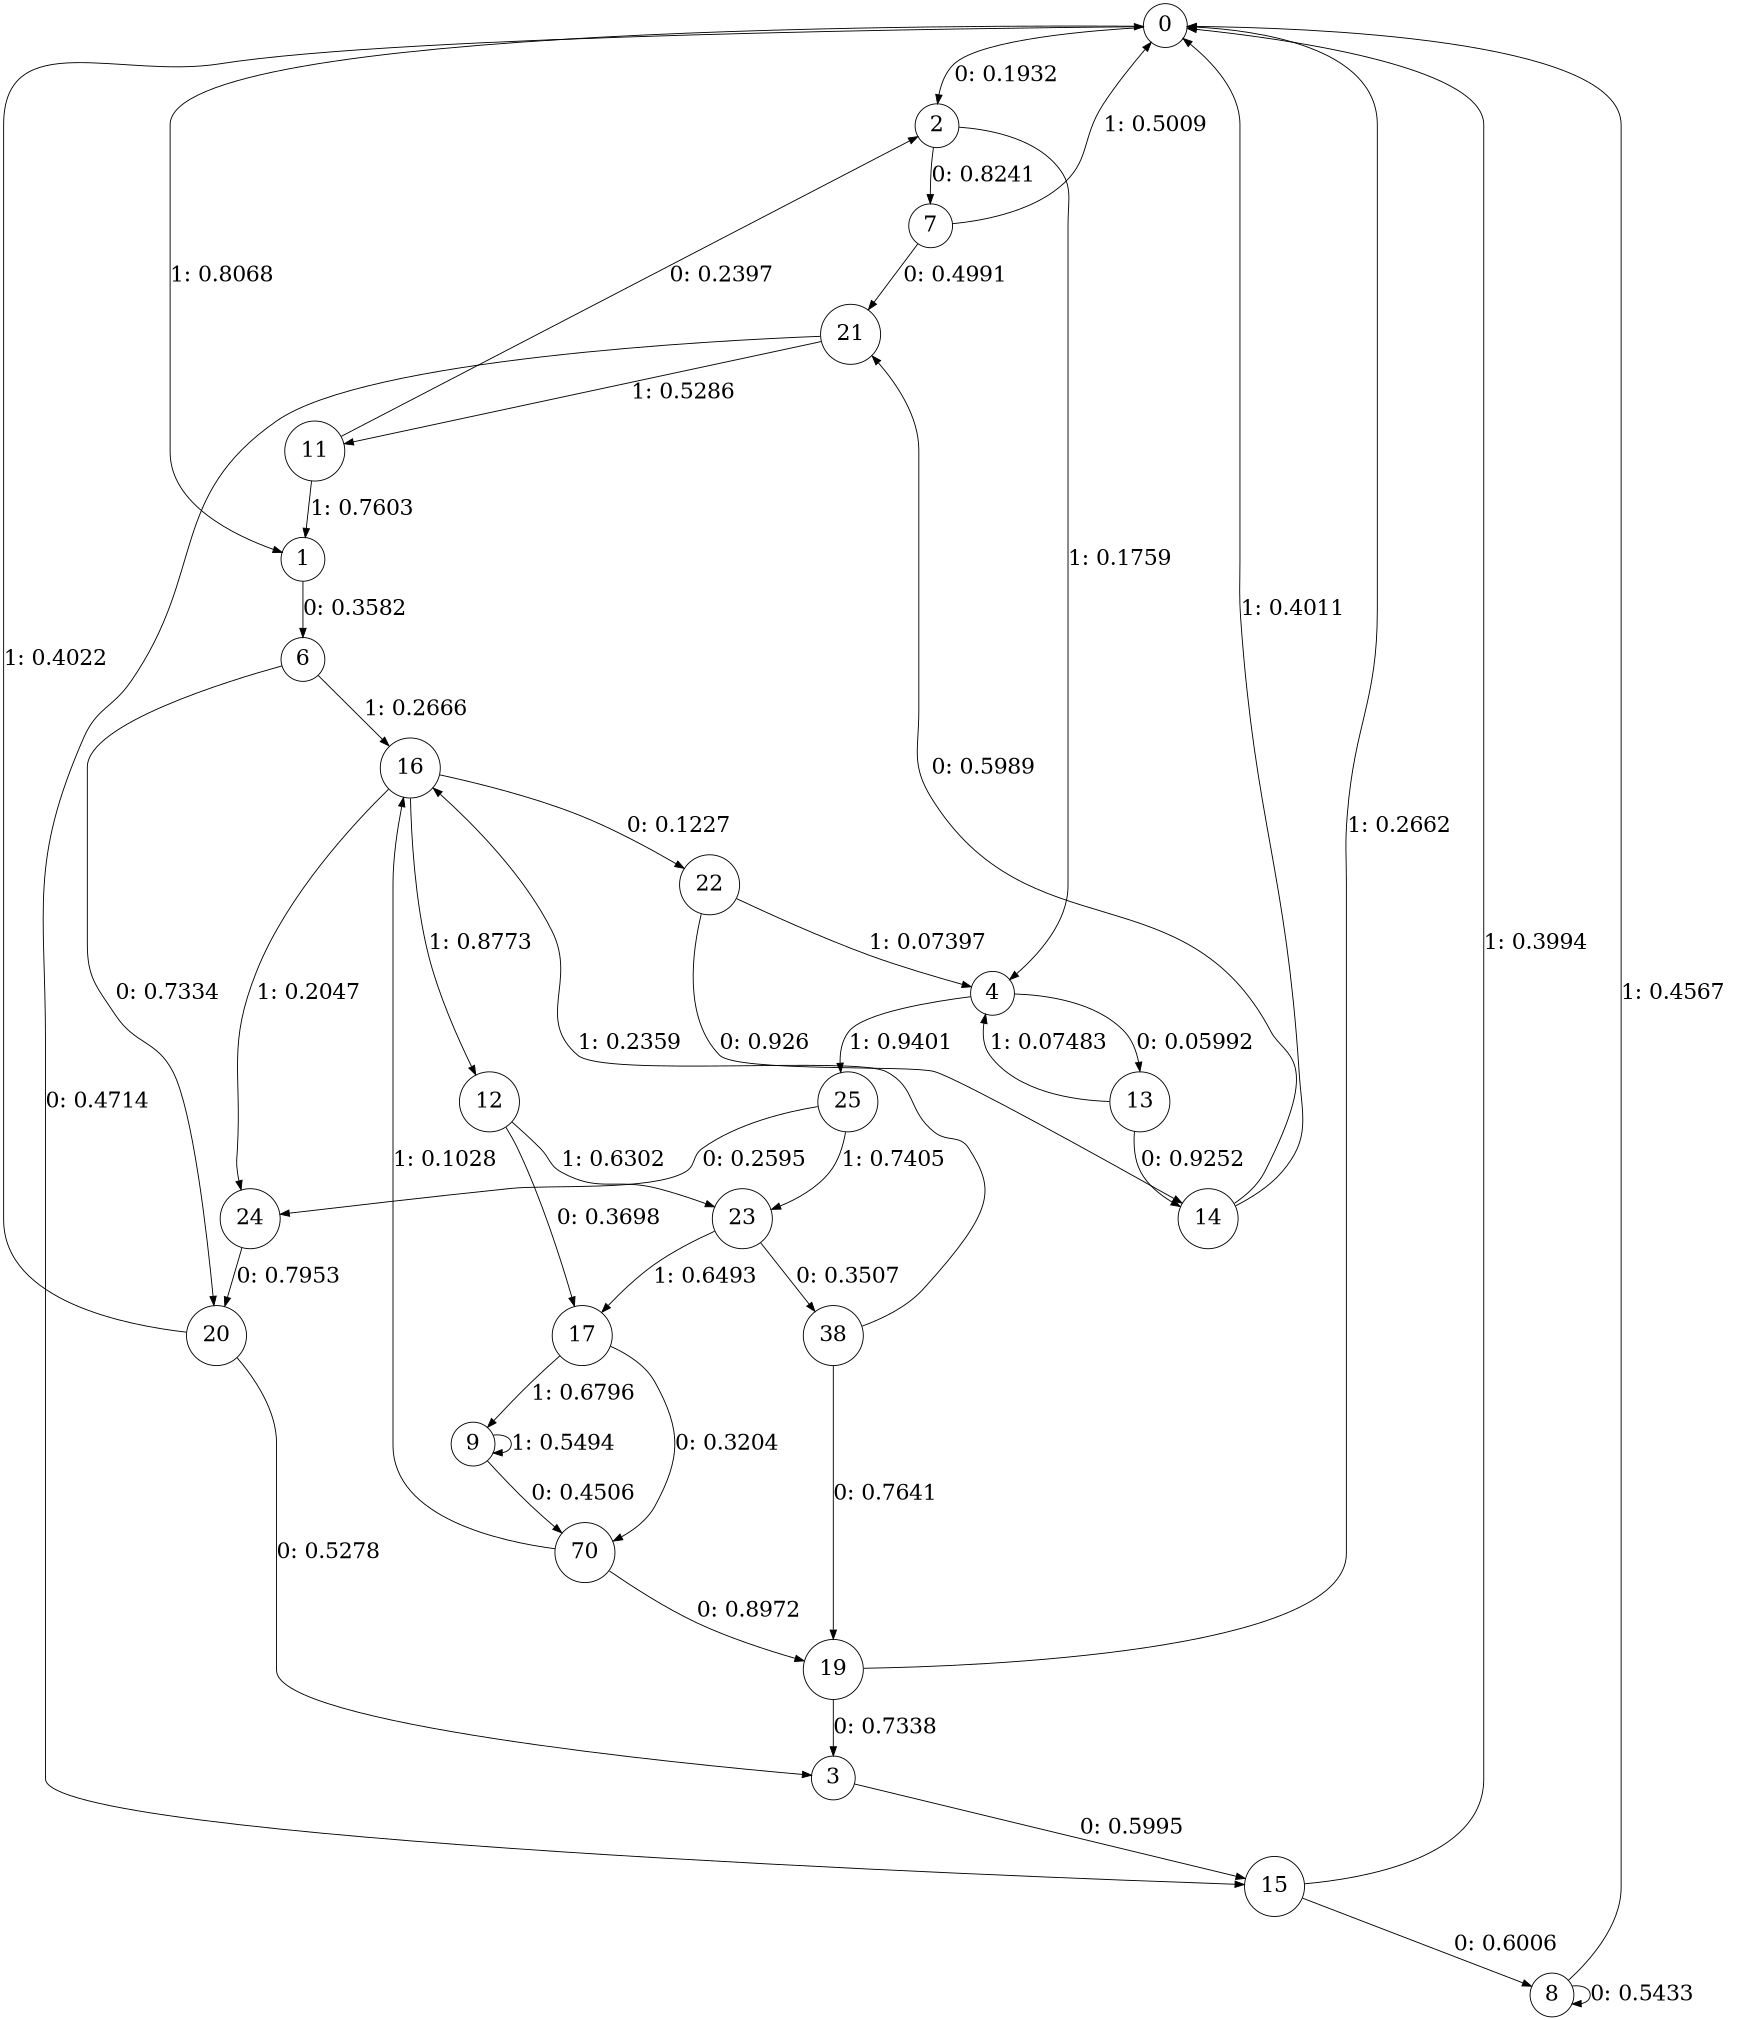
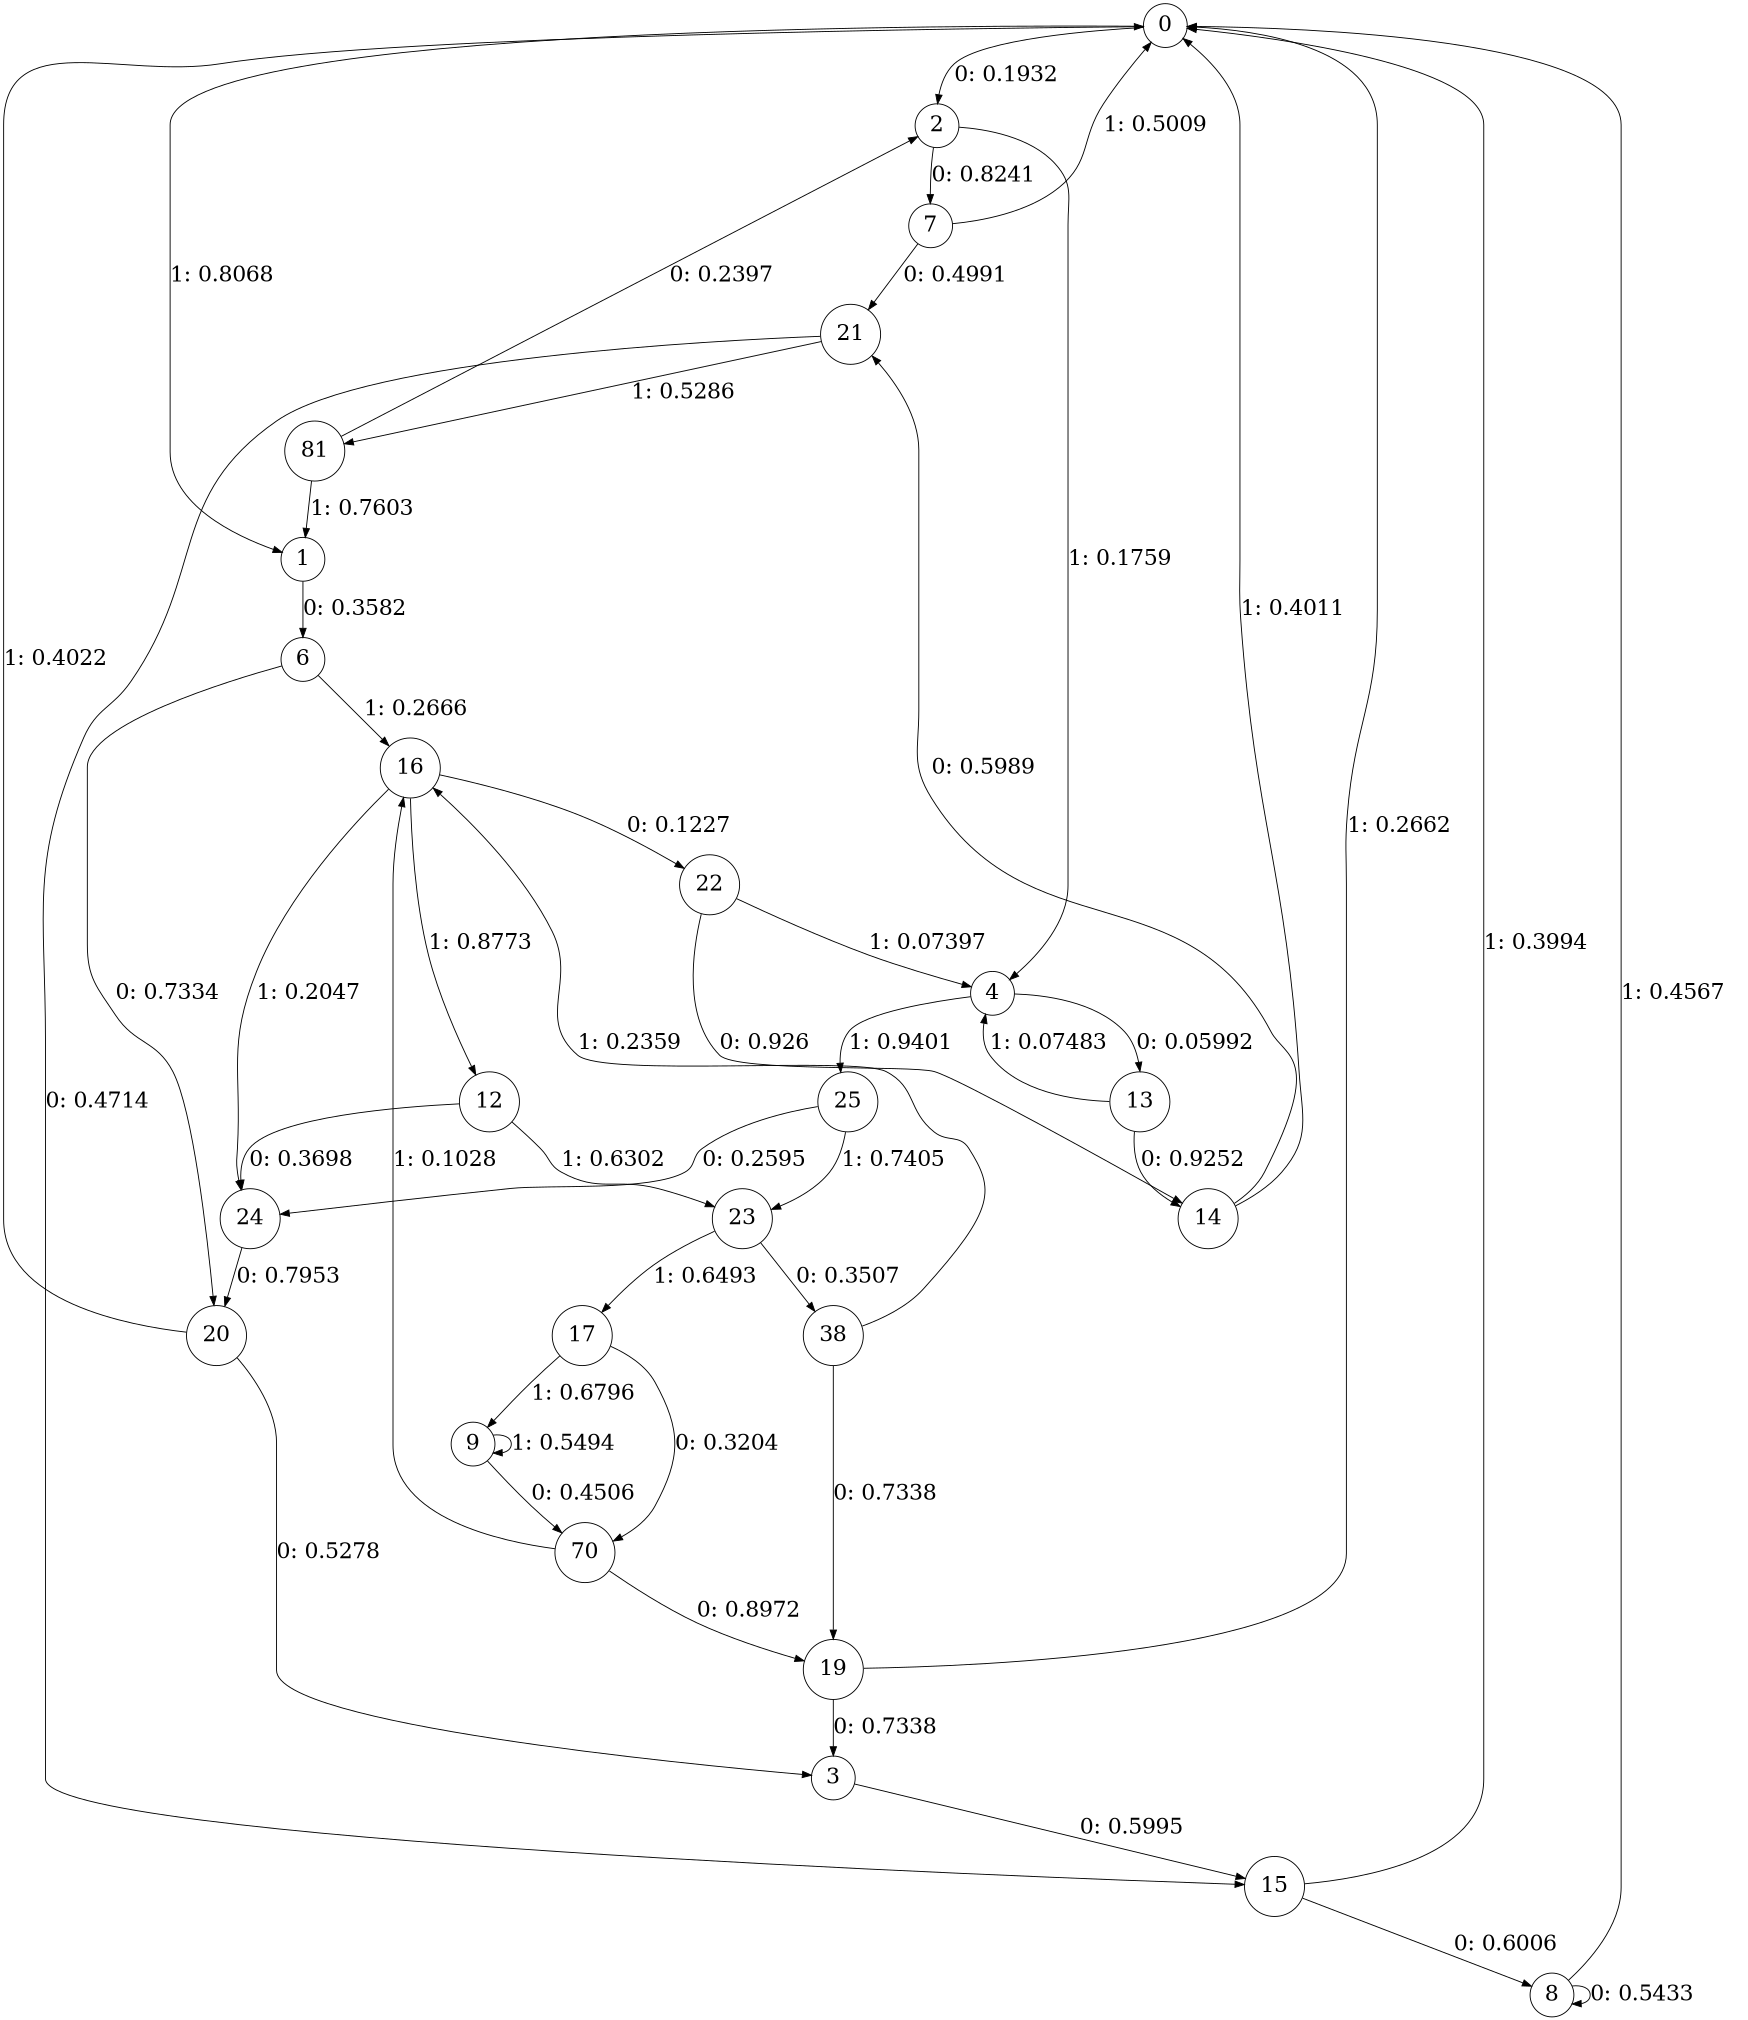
(315, 451) -> (315, 451)
(543, 1211) -> (334, 1117)
(895, 1494) -> (895, 1494)
